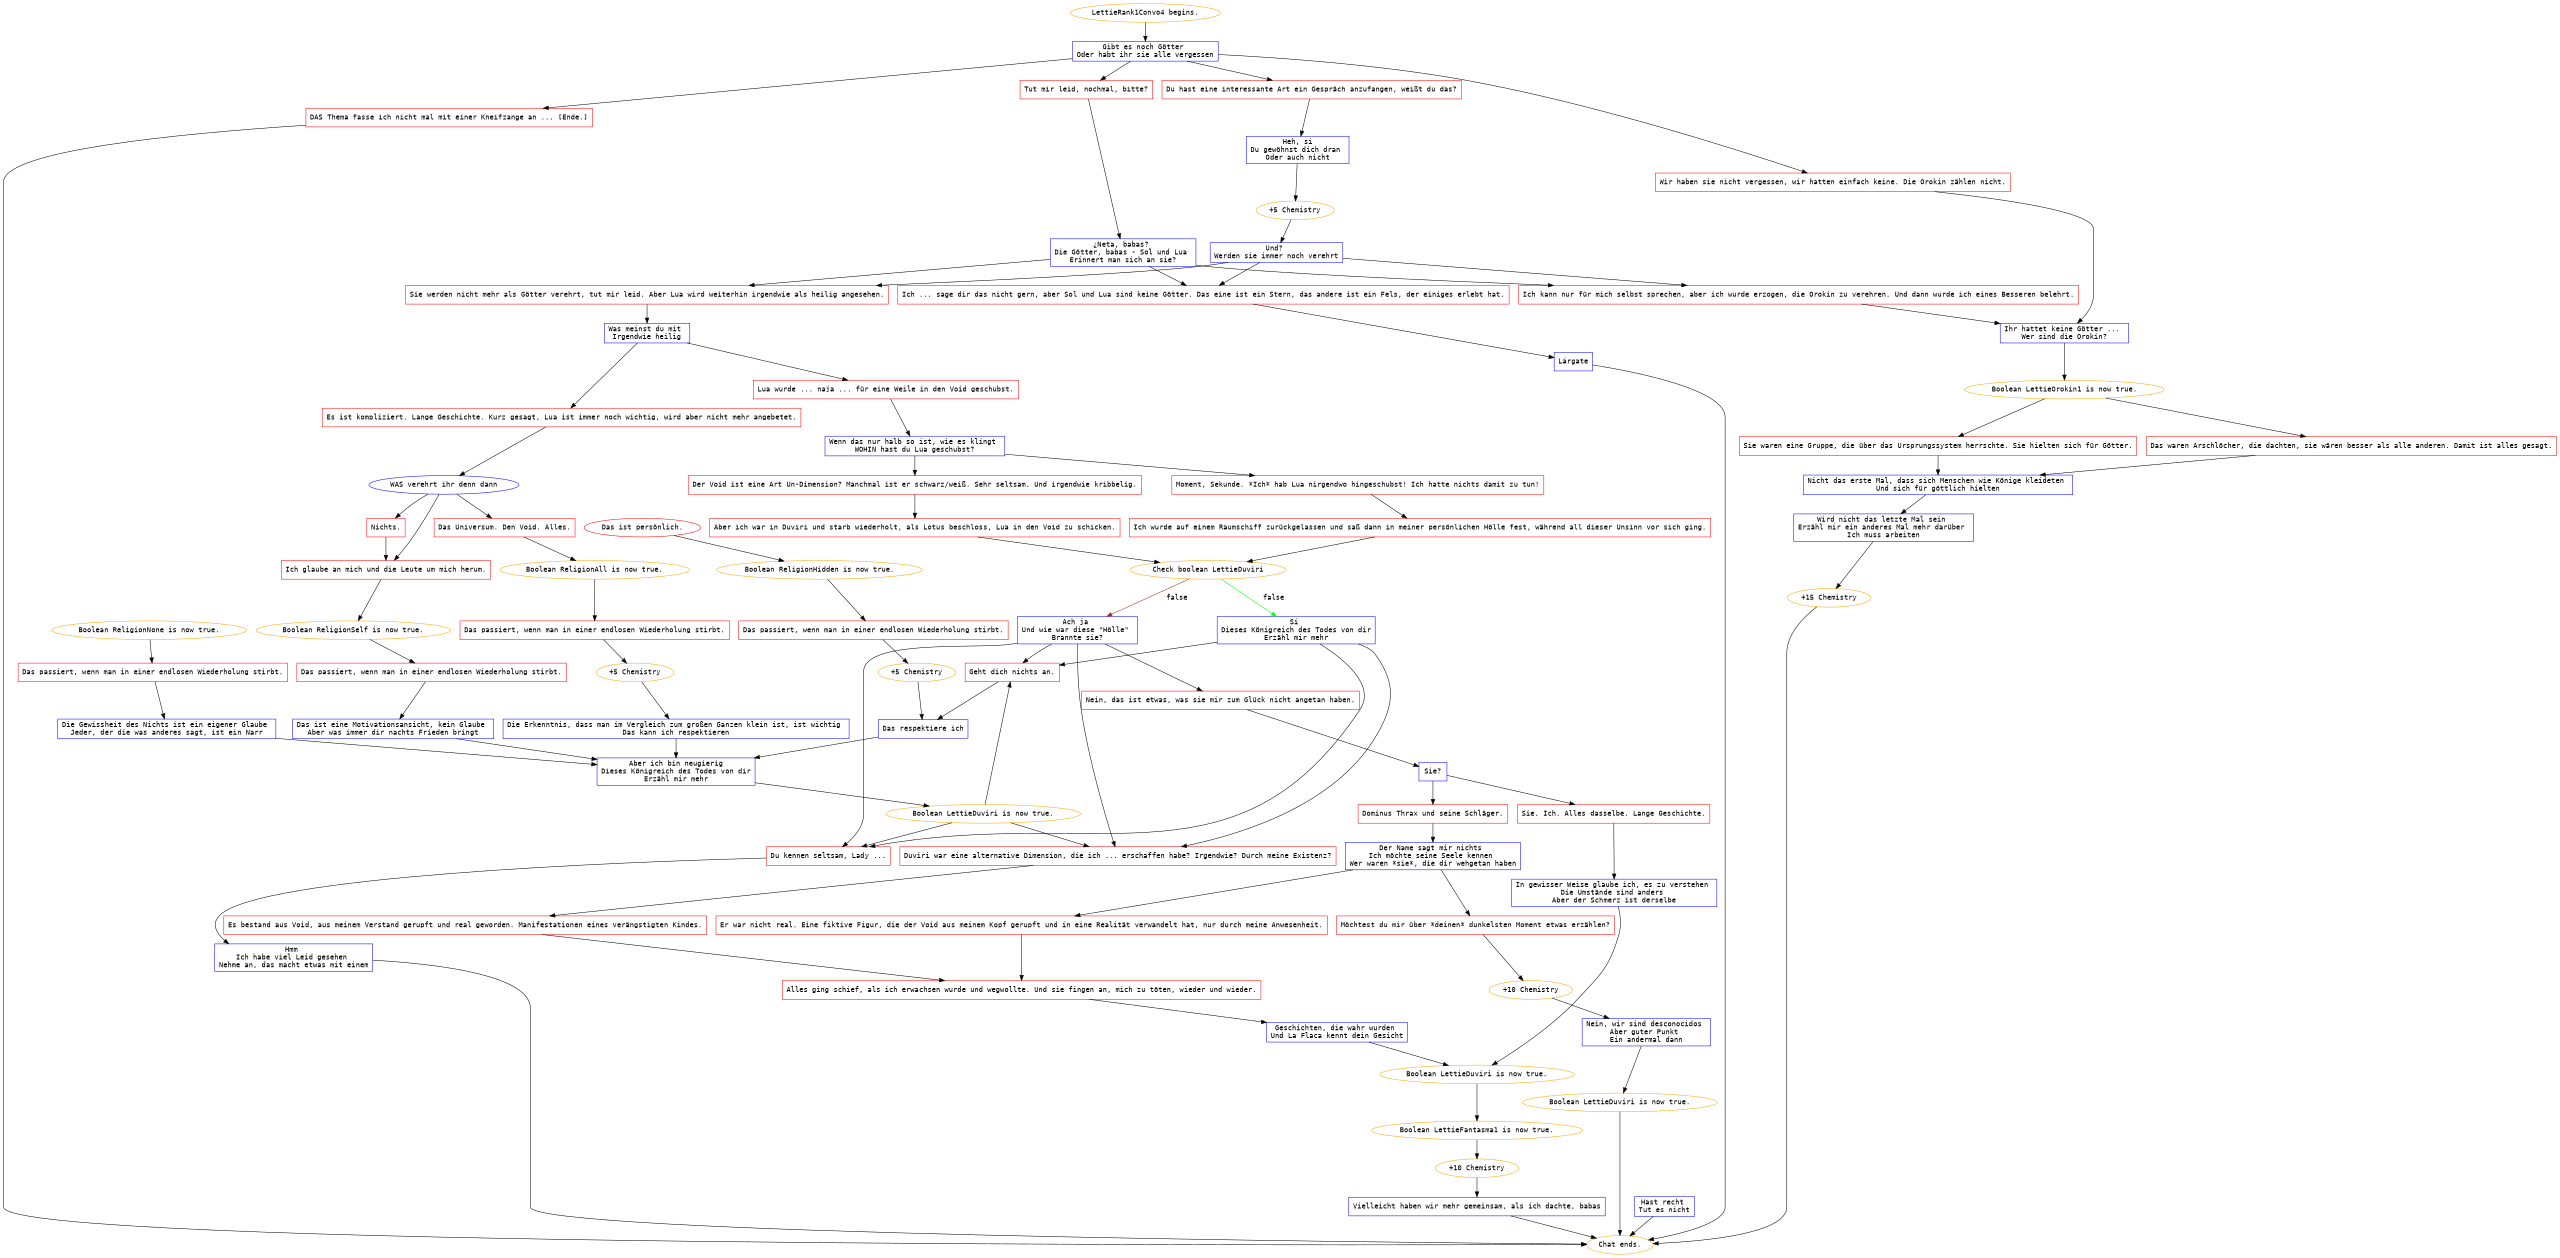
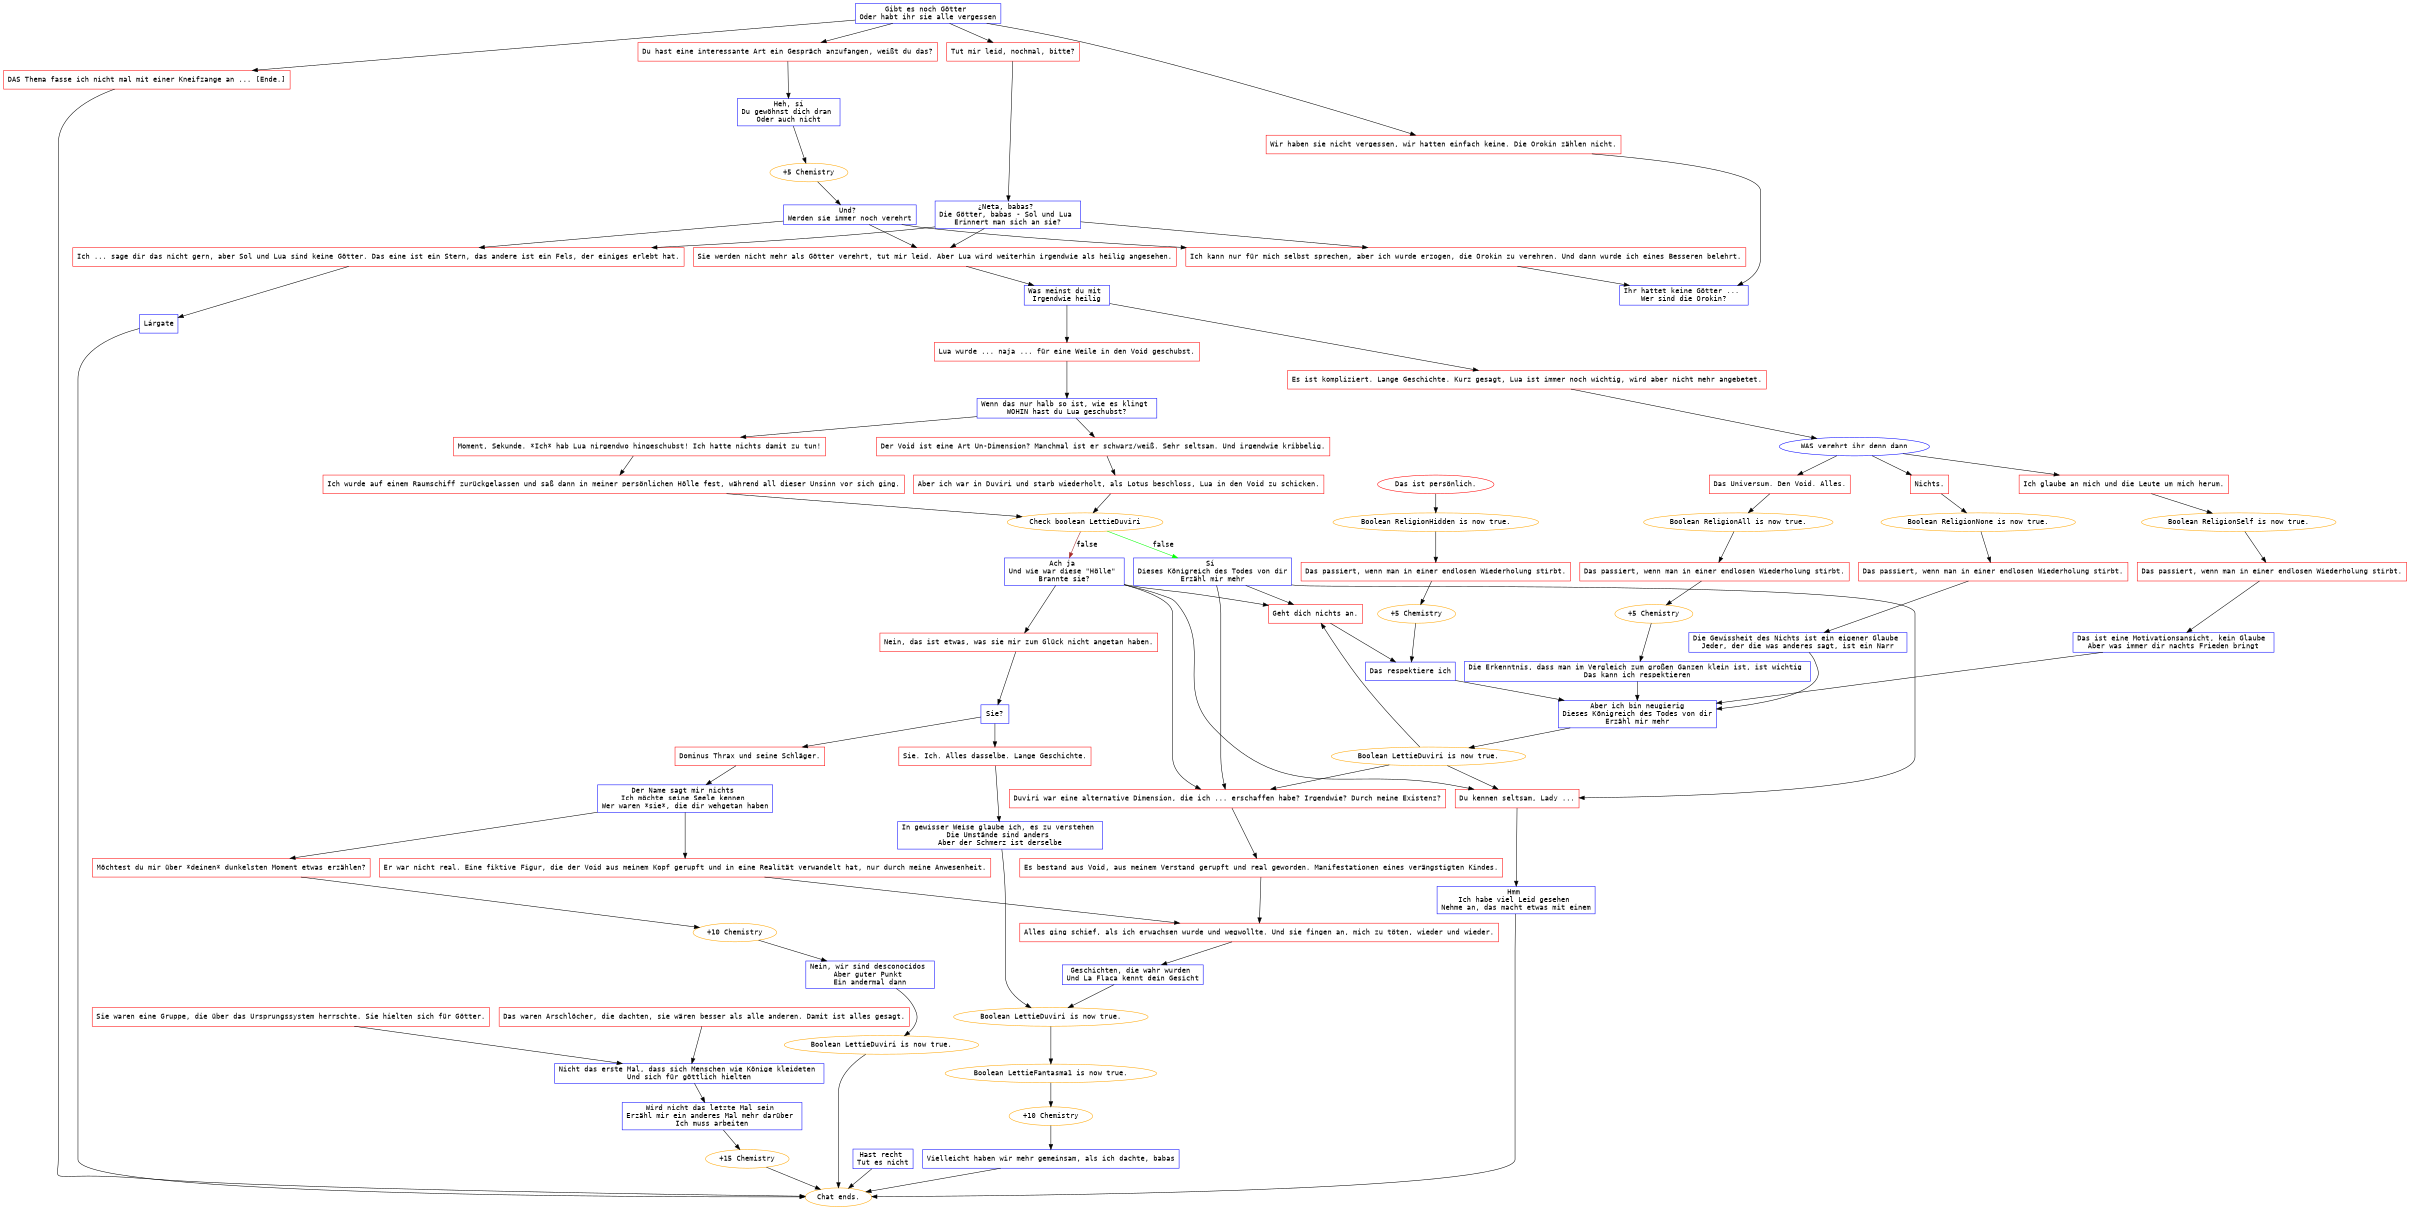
(1145, 13) -> none
(2064, 390) -> none
(386, 546) -> (1952, 502)
